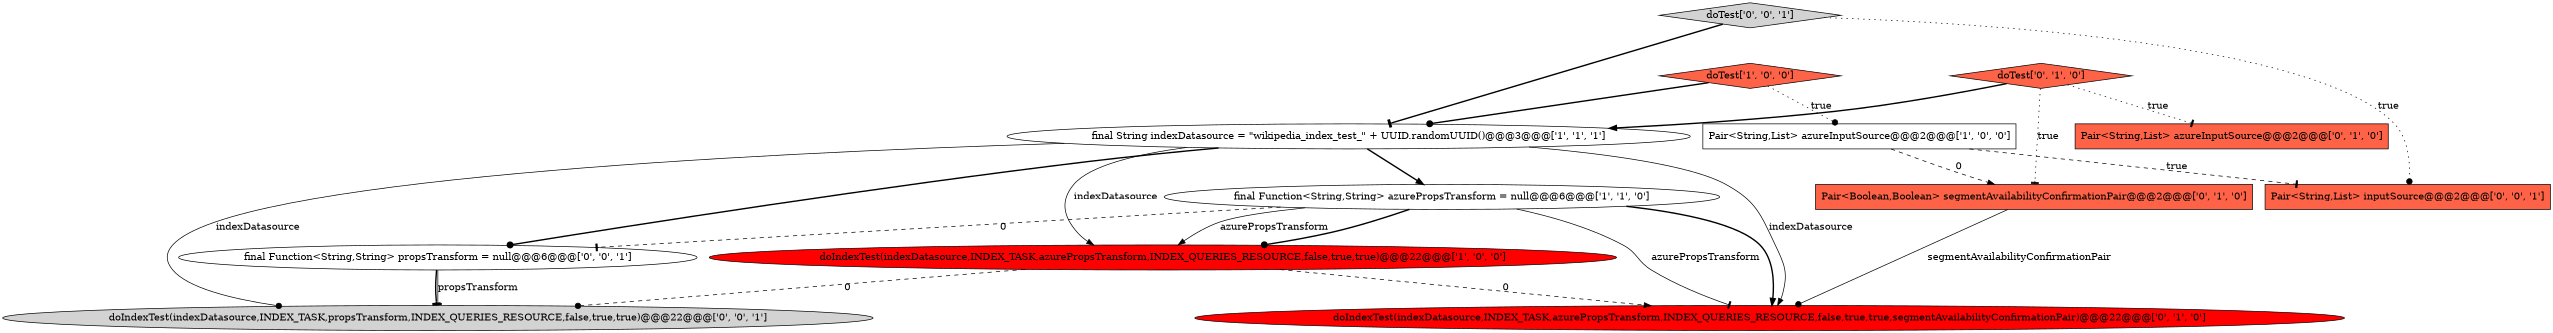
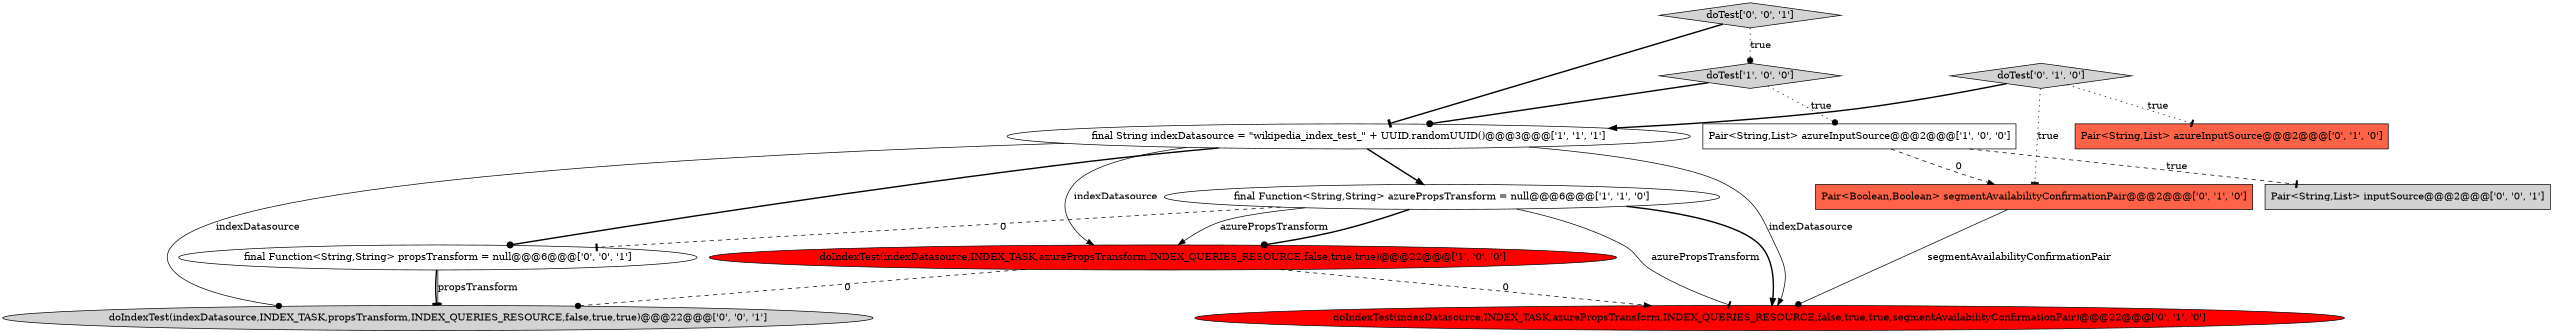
(2146, 44) -> (1750, 43)
(1750, 76) -> (1750, 76)
(2041, 76) -> (2041, 76)
(2408, 197) -> (2408, 197)
